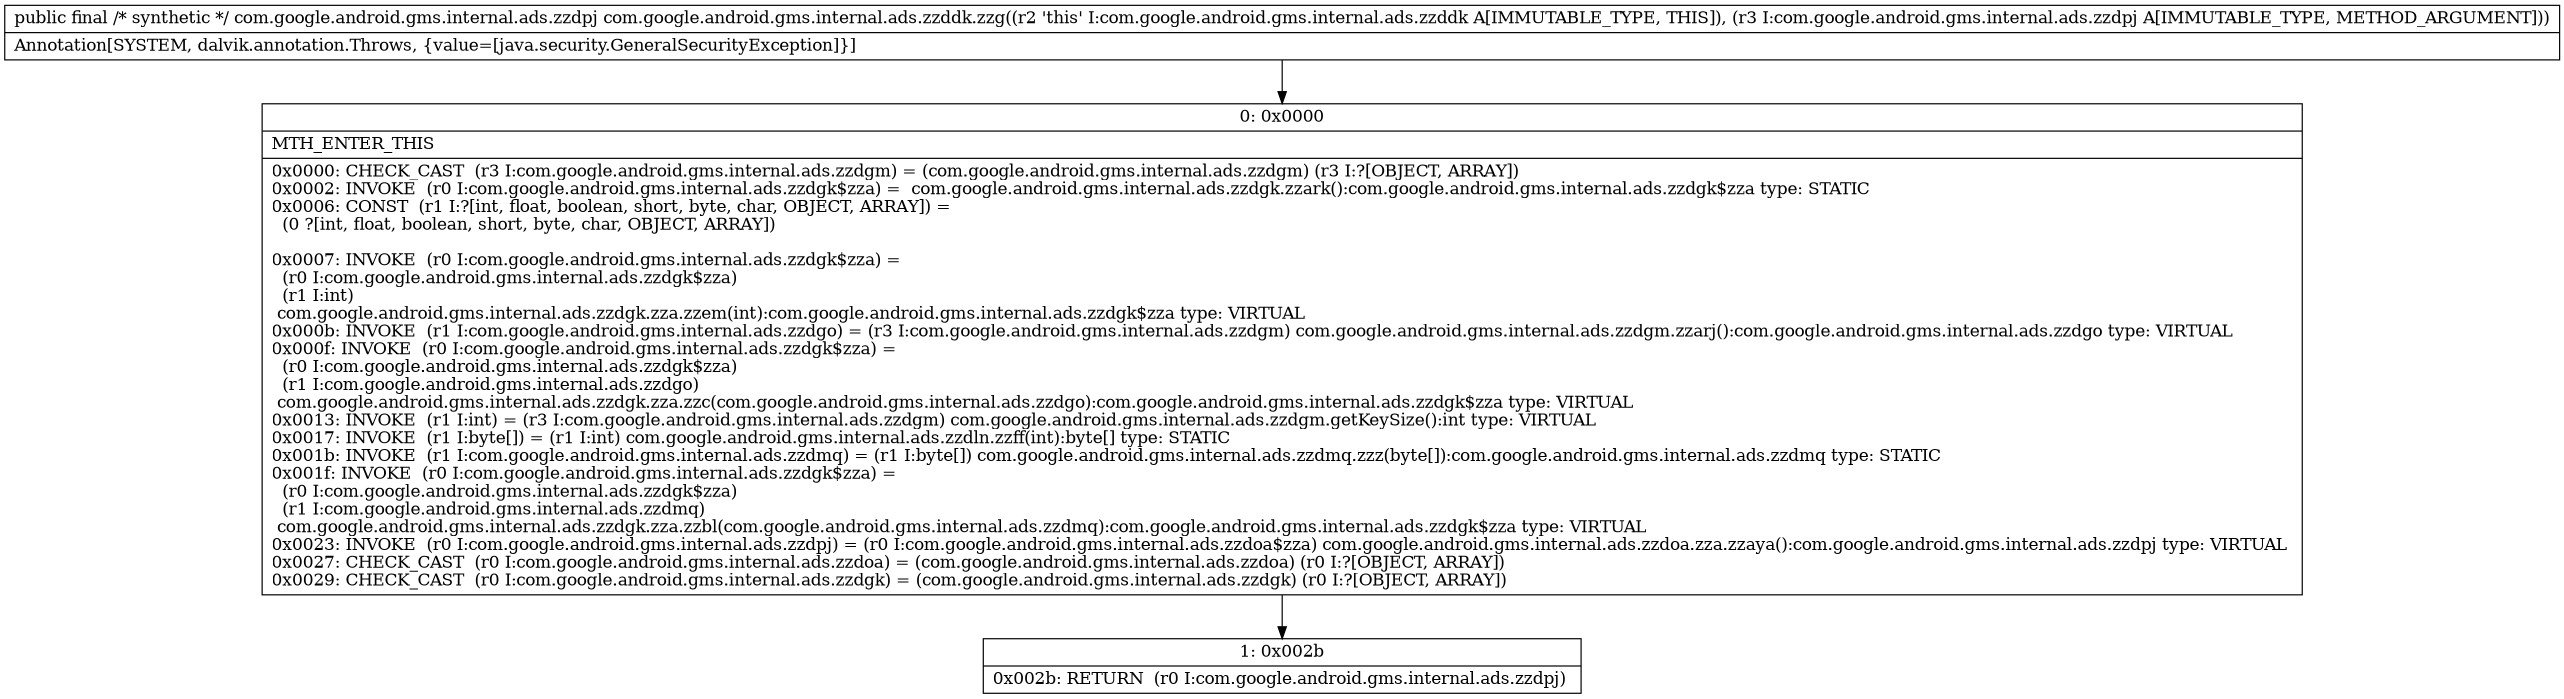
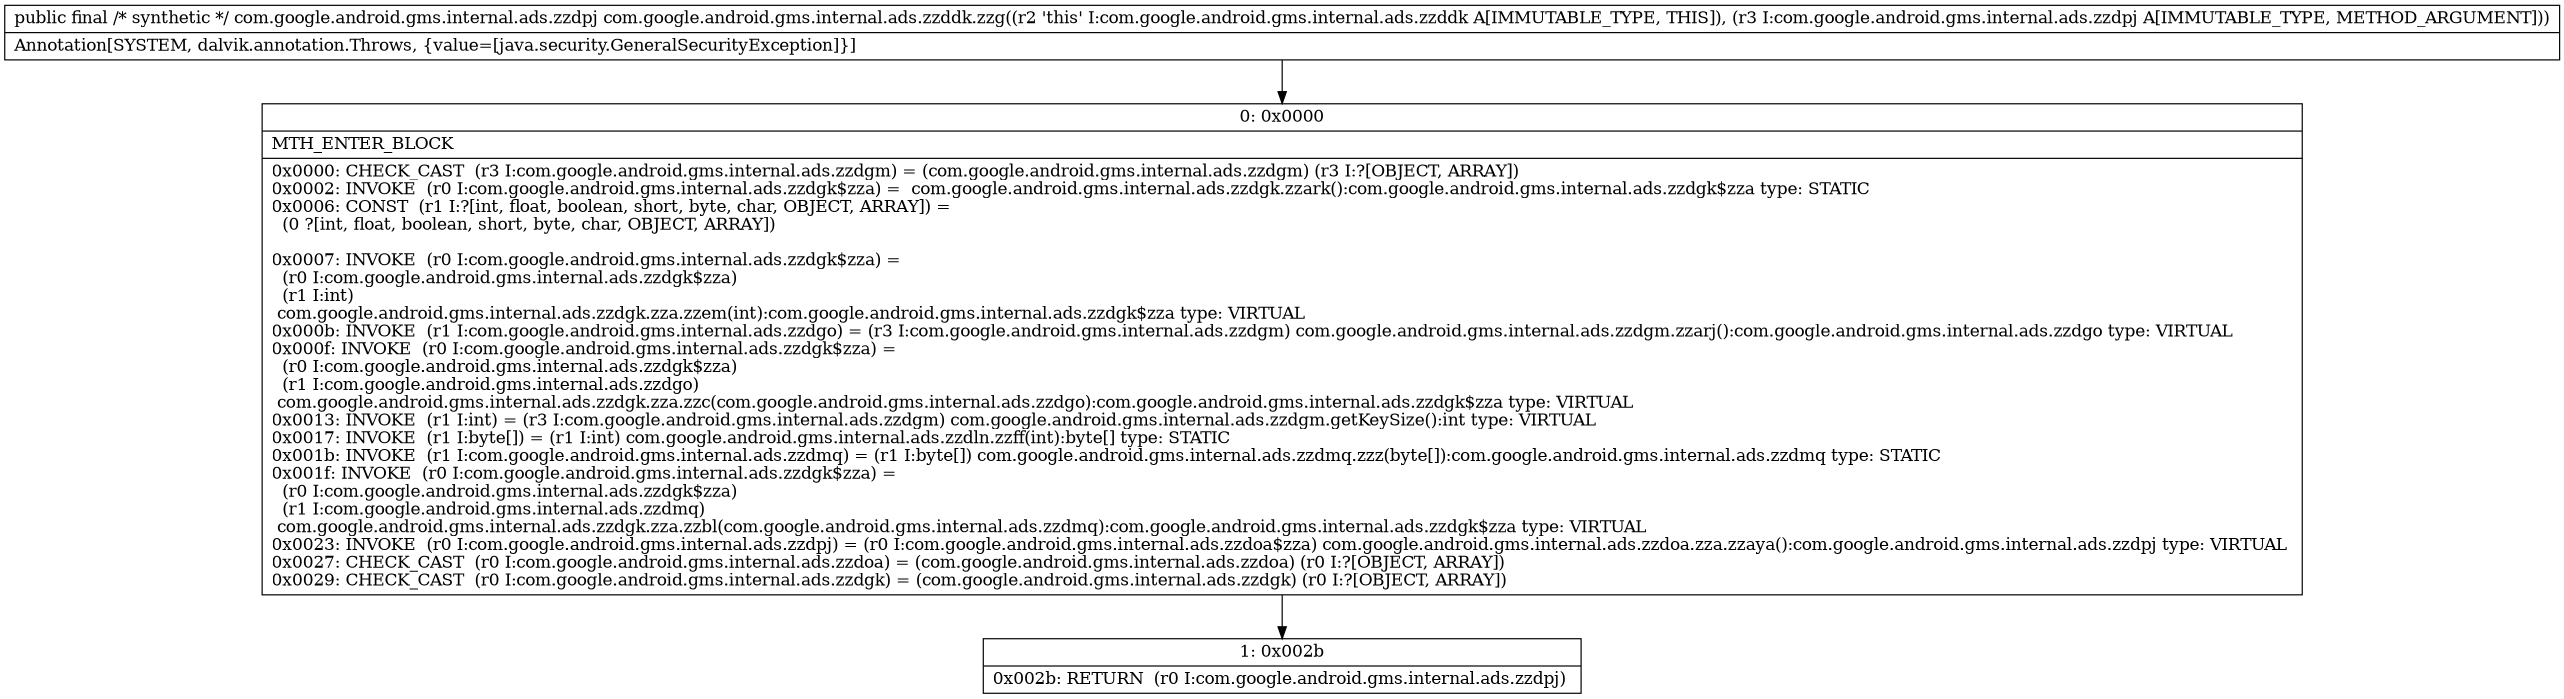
(353, 144) -> (363, 144)
